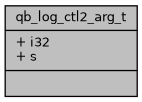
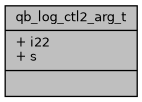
(33, 43) -> (33, 43)
